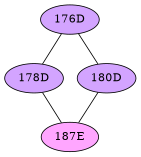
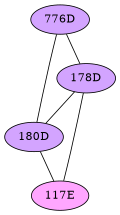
(70, 20) -> (60, 20)
none -> (60, 107)
(70, 137) -> (60, 196)
